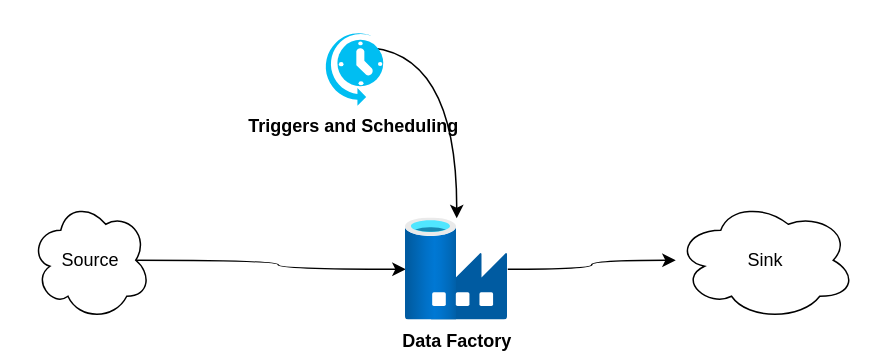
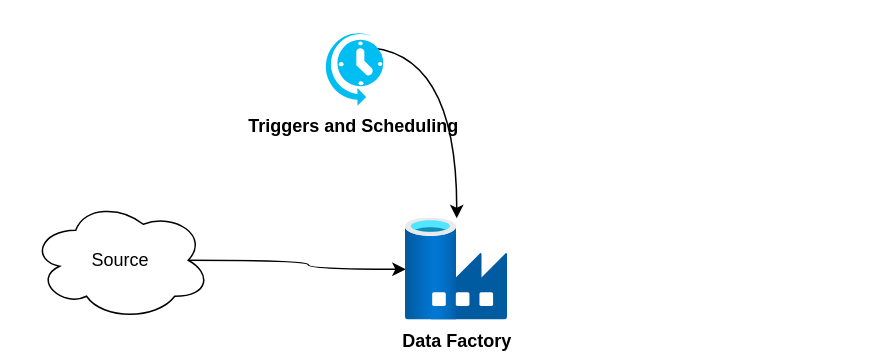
(91, 260) -> (121, 260)
(766, 260) -> none
(587, 267) -> none
